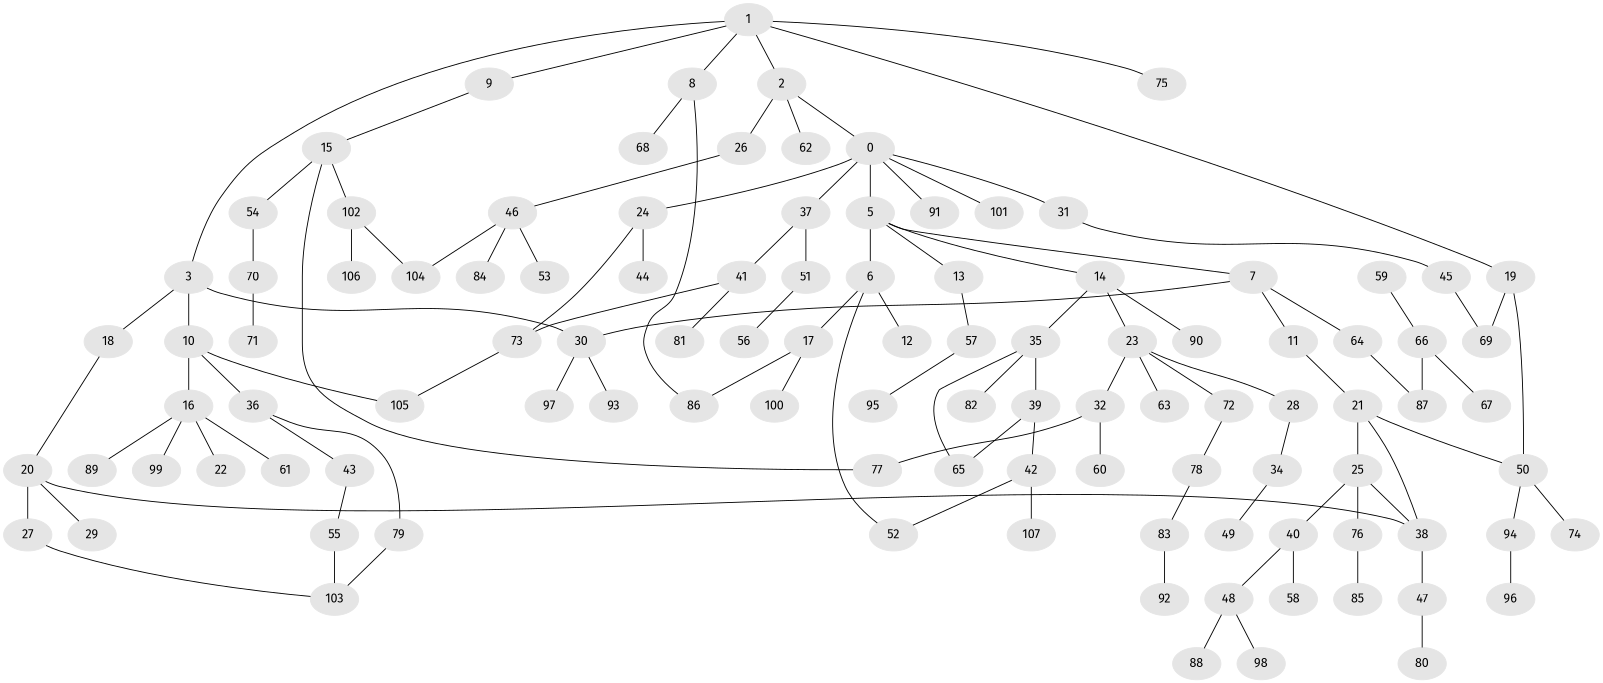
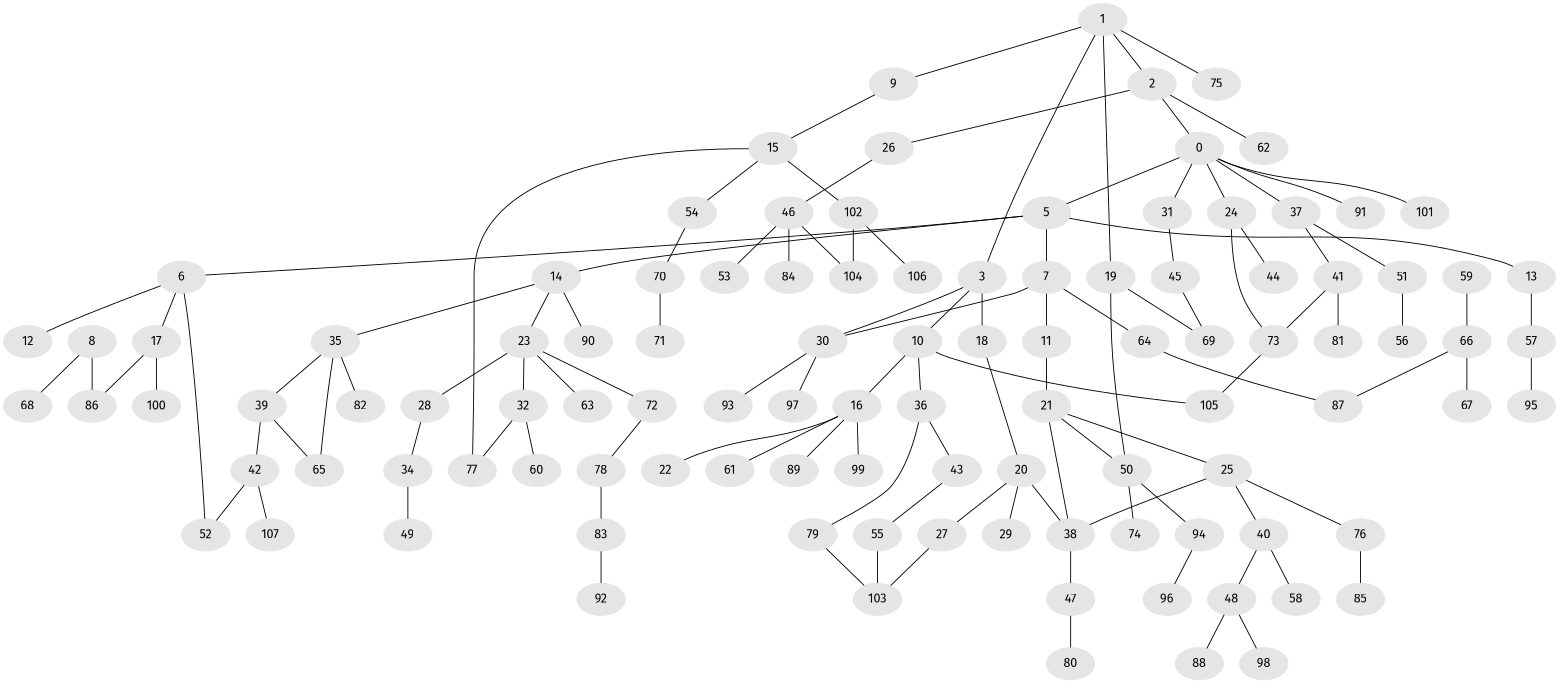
(720, 52) -> none
